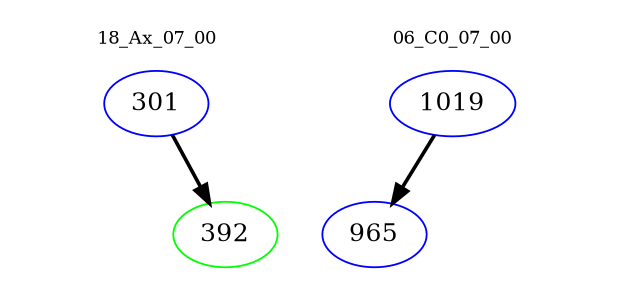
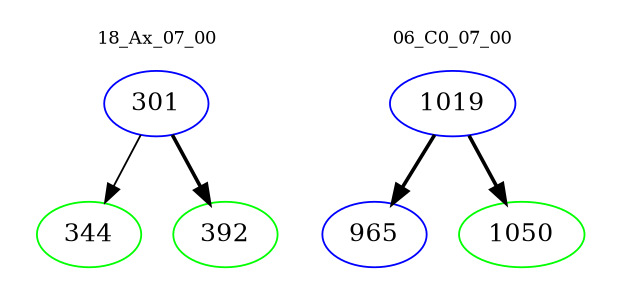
none -> (89, 235)
none -> (522, 235)
